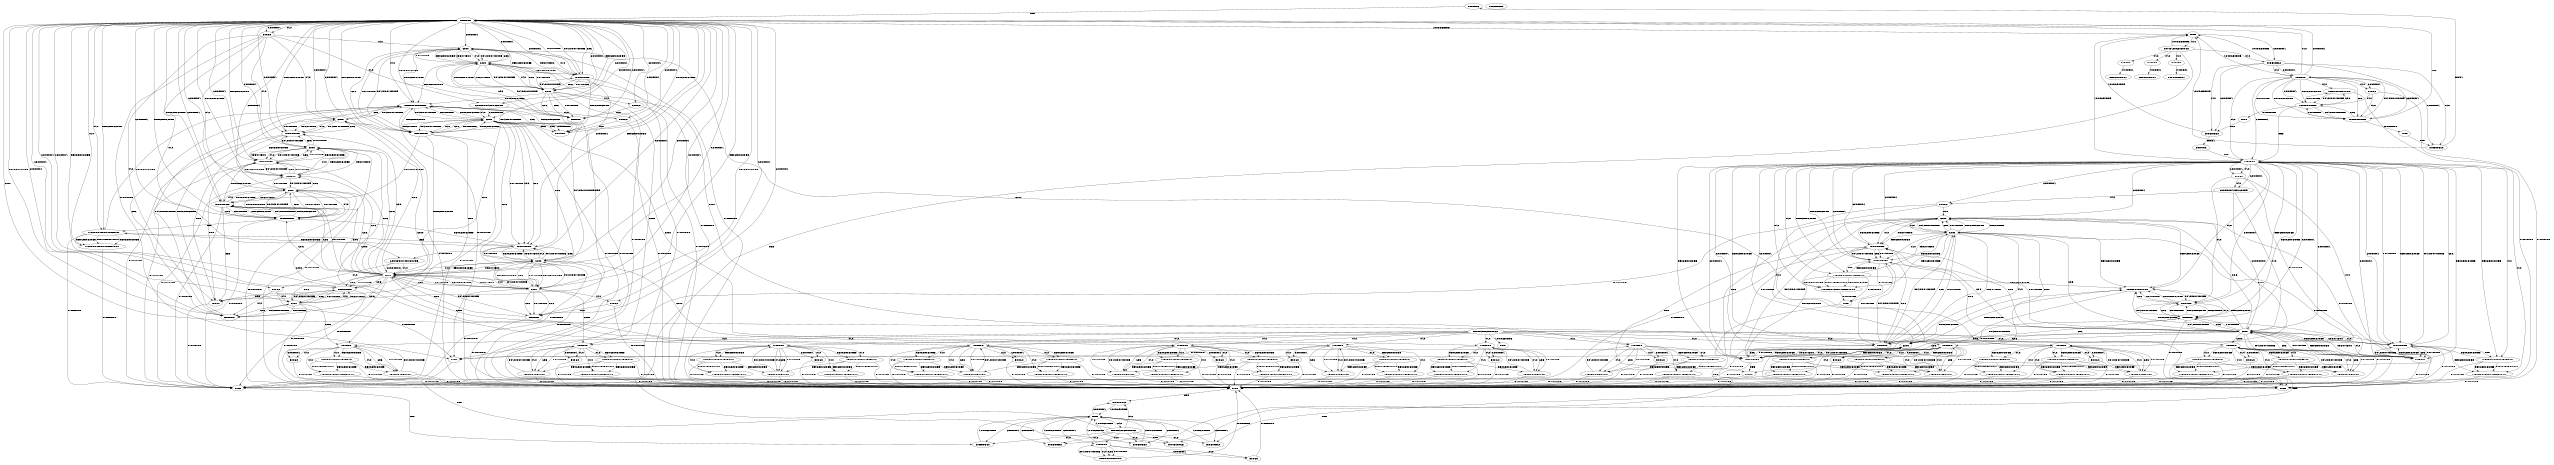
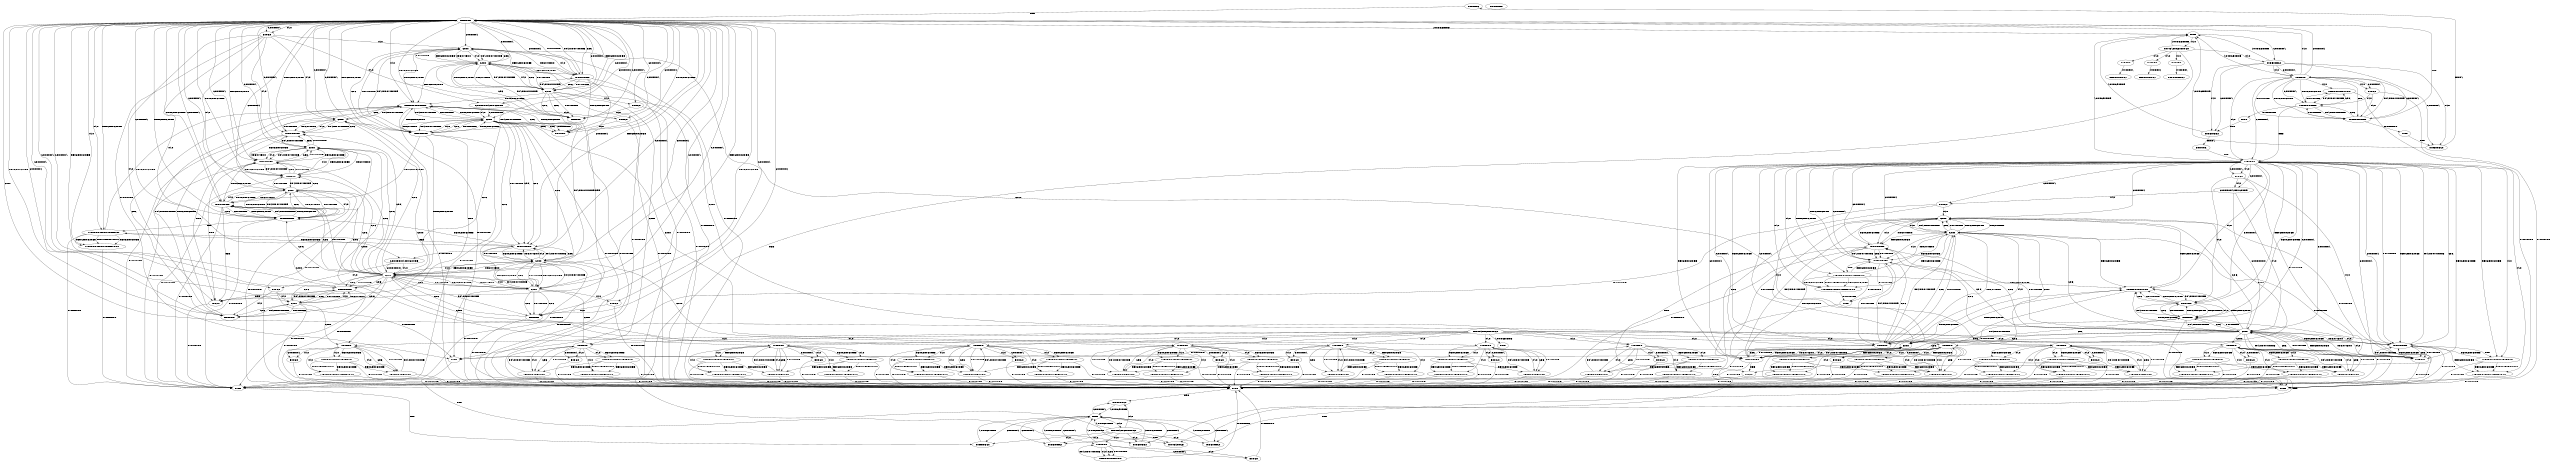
(1496, 6) -> (1496, 6)
